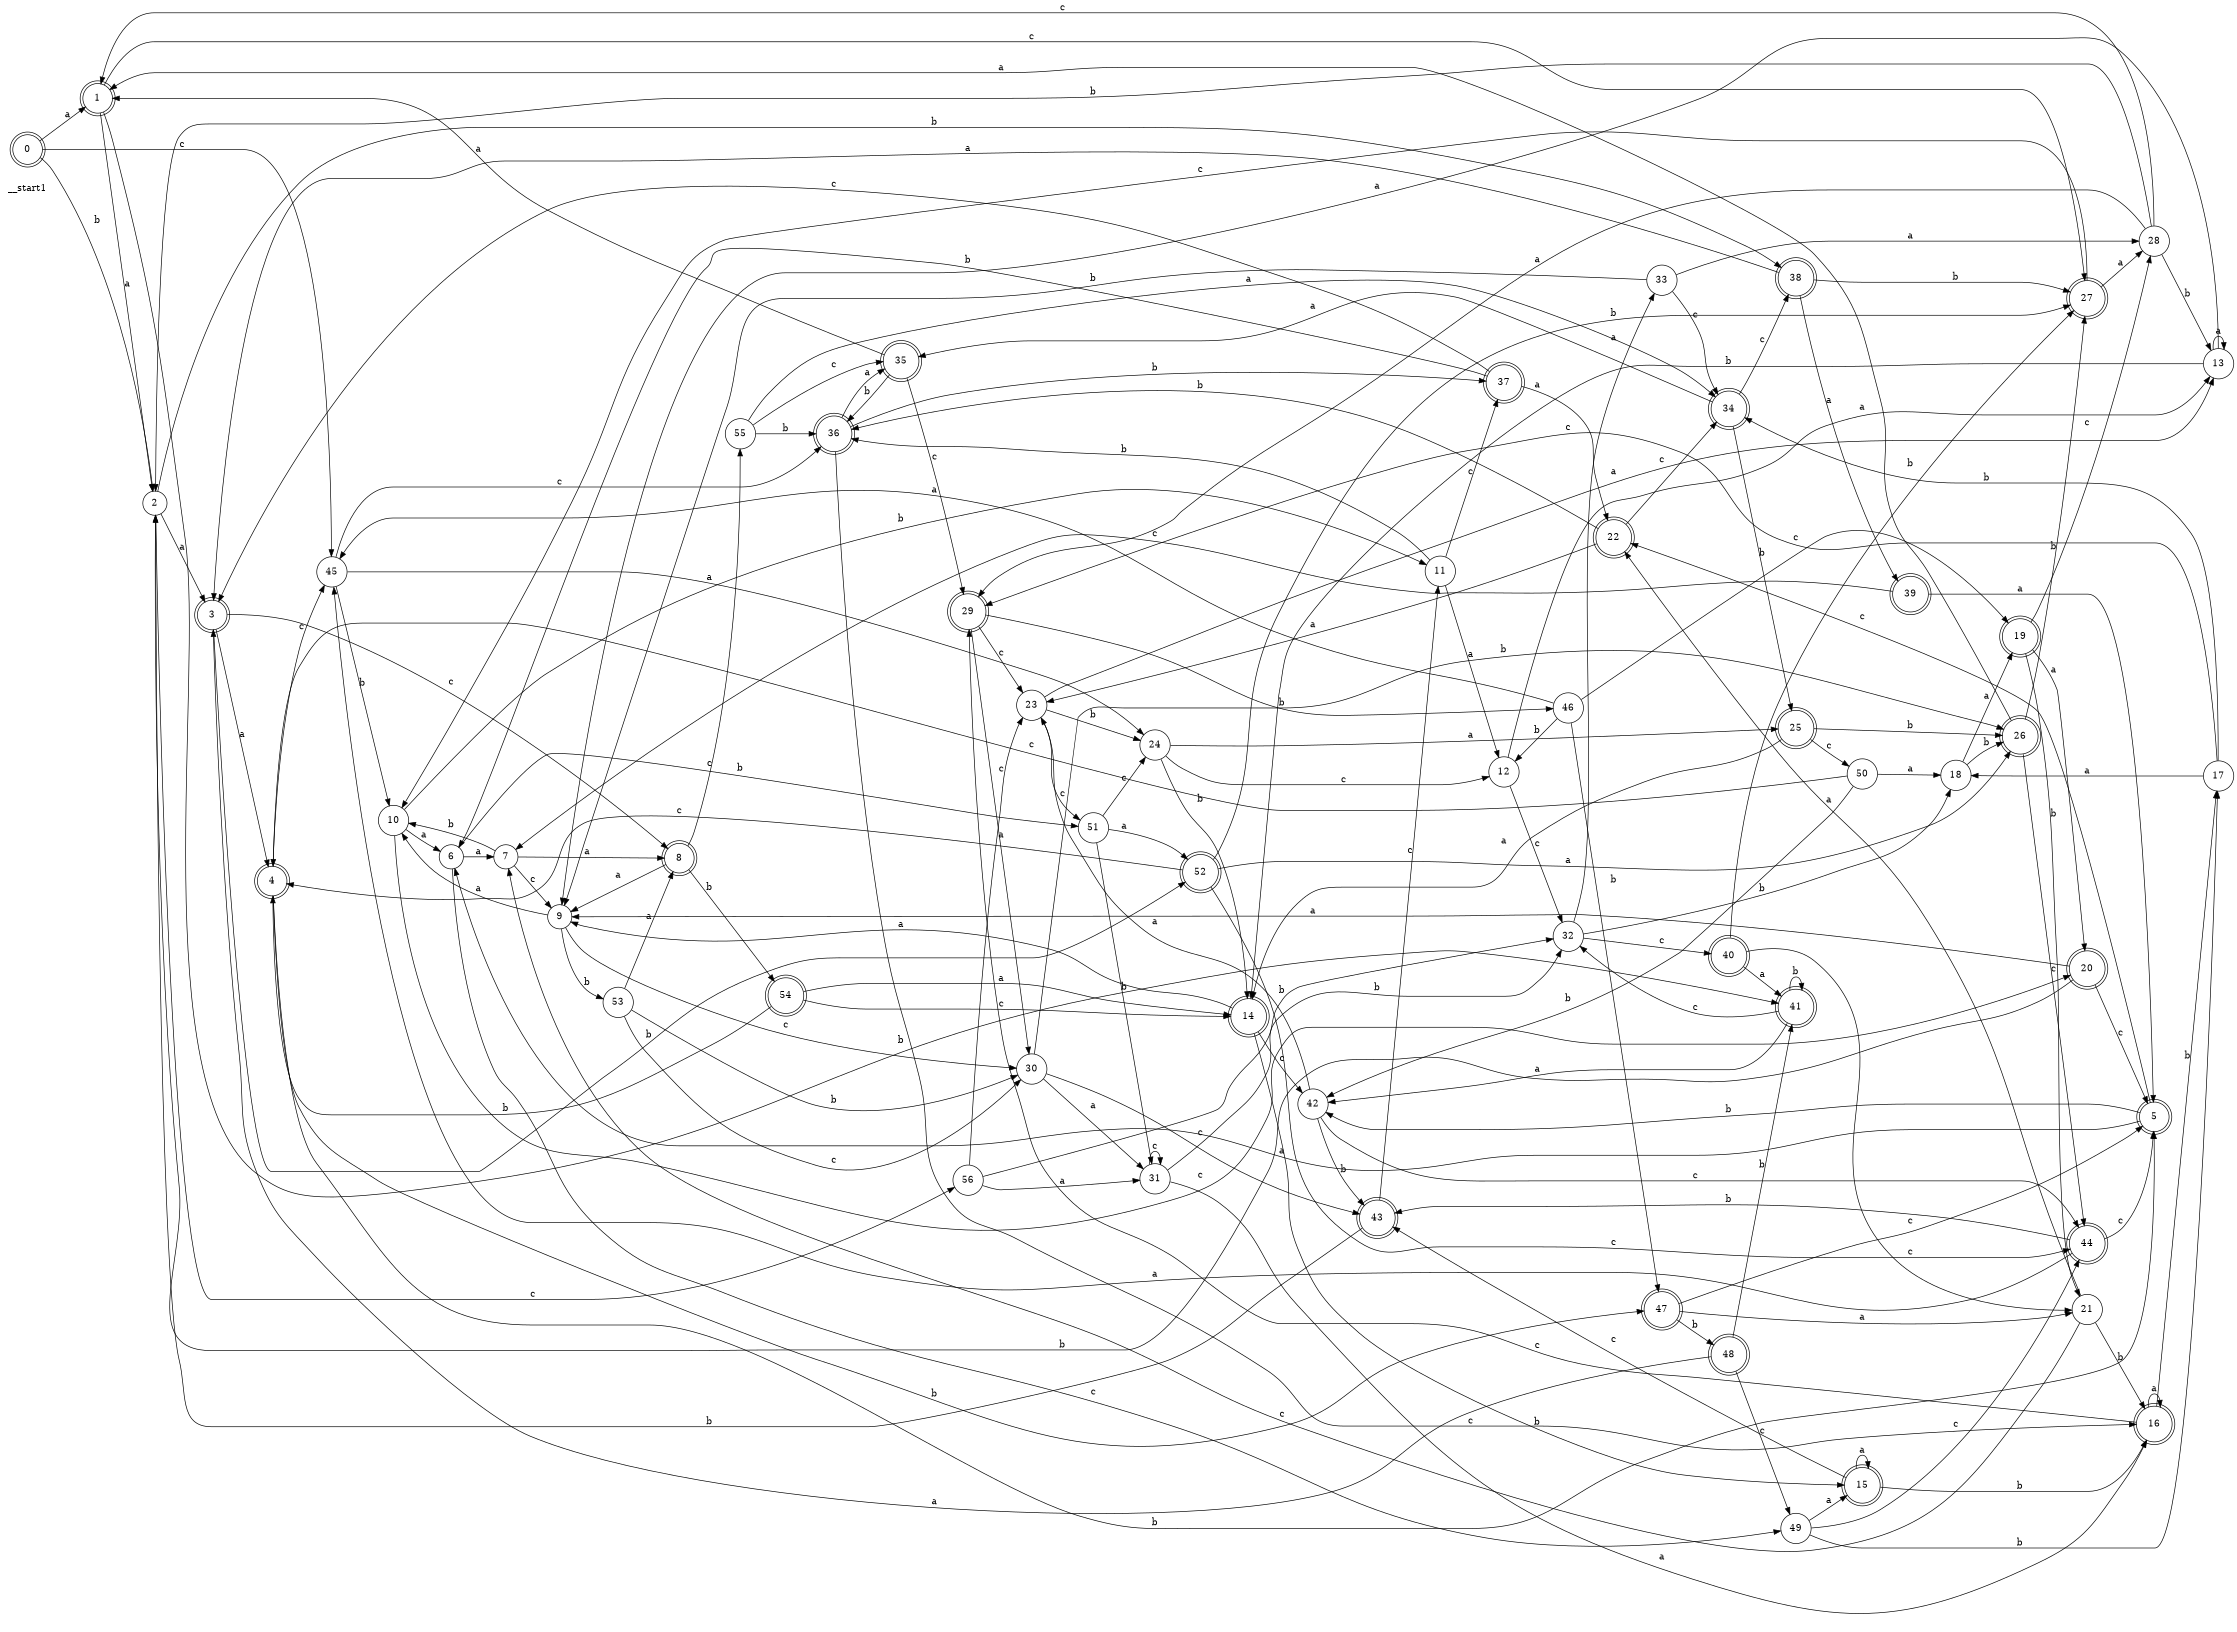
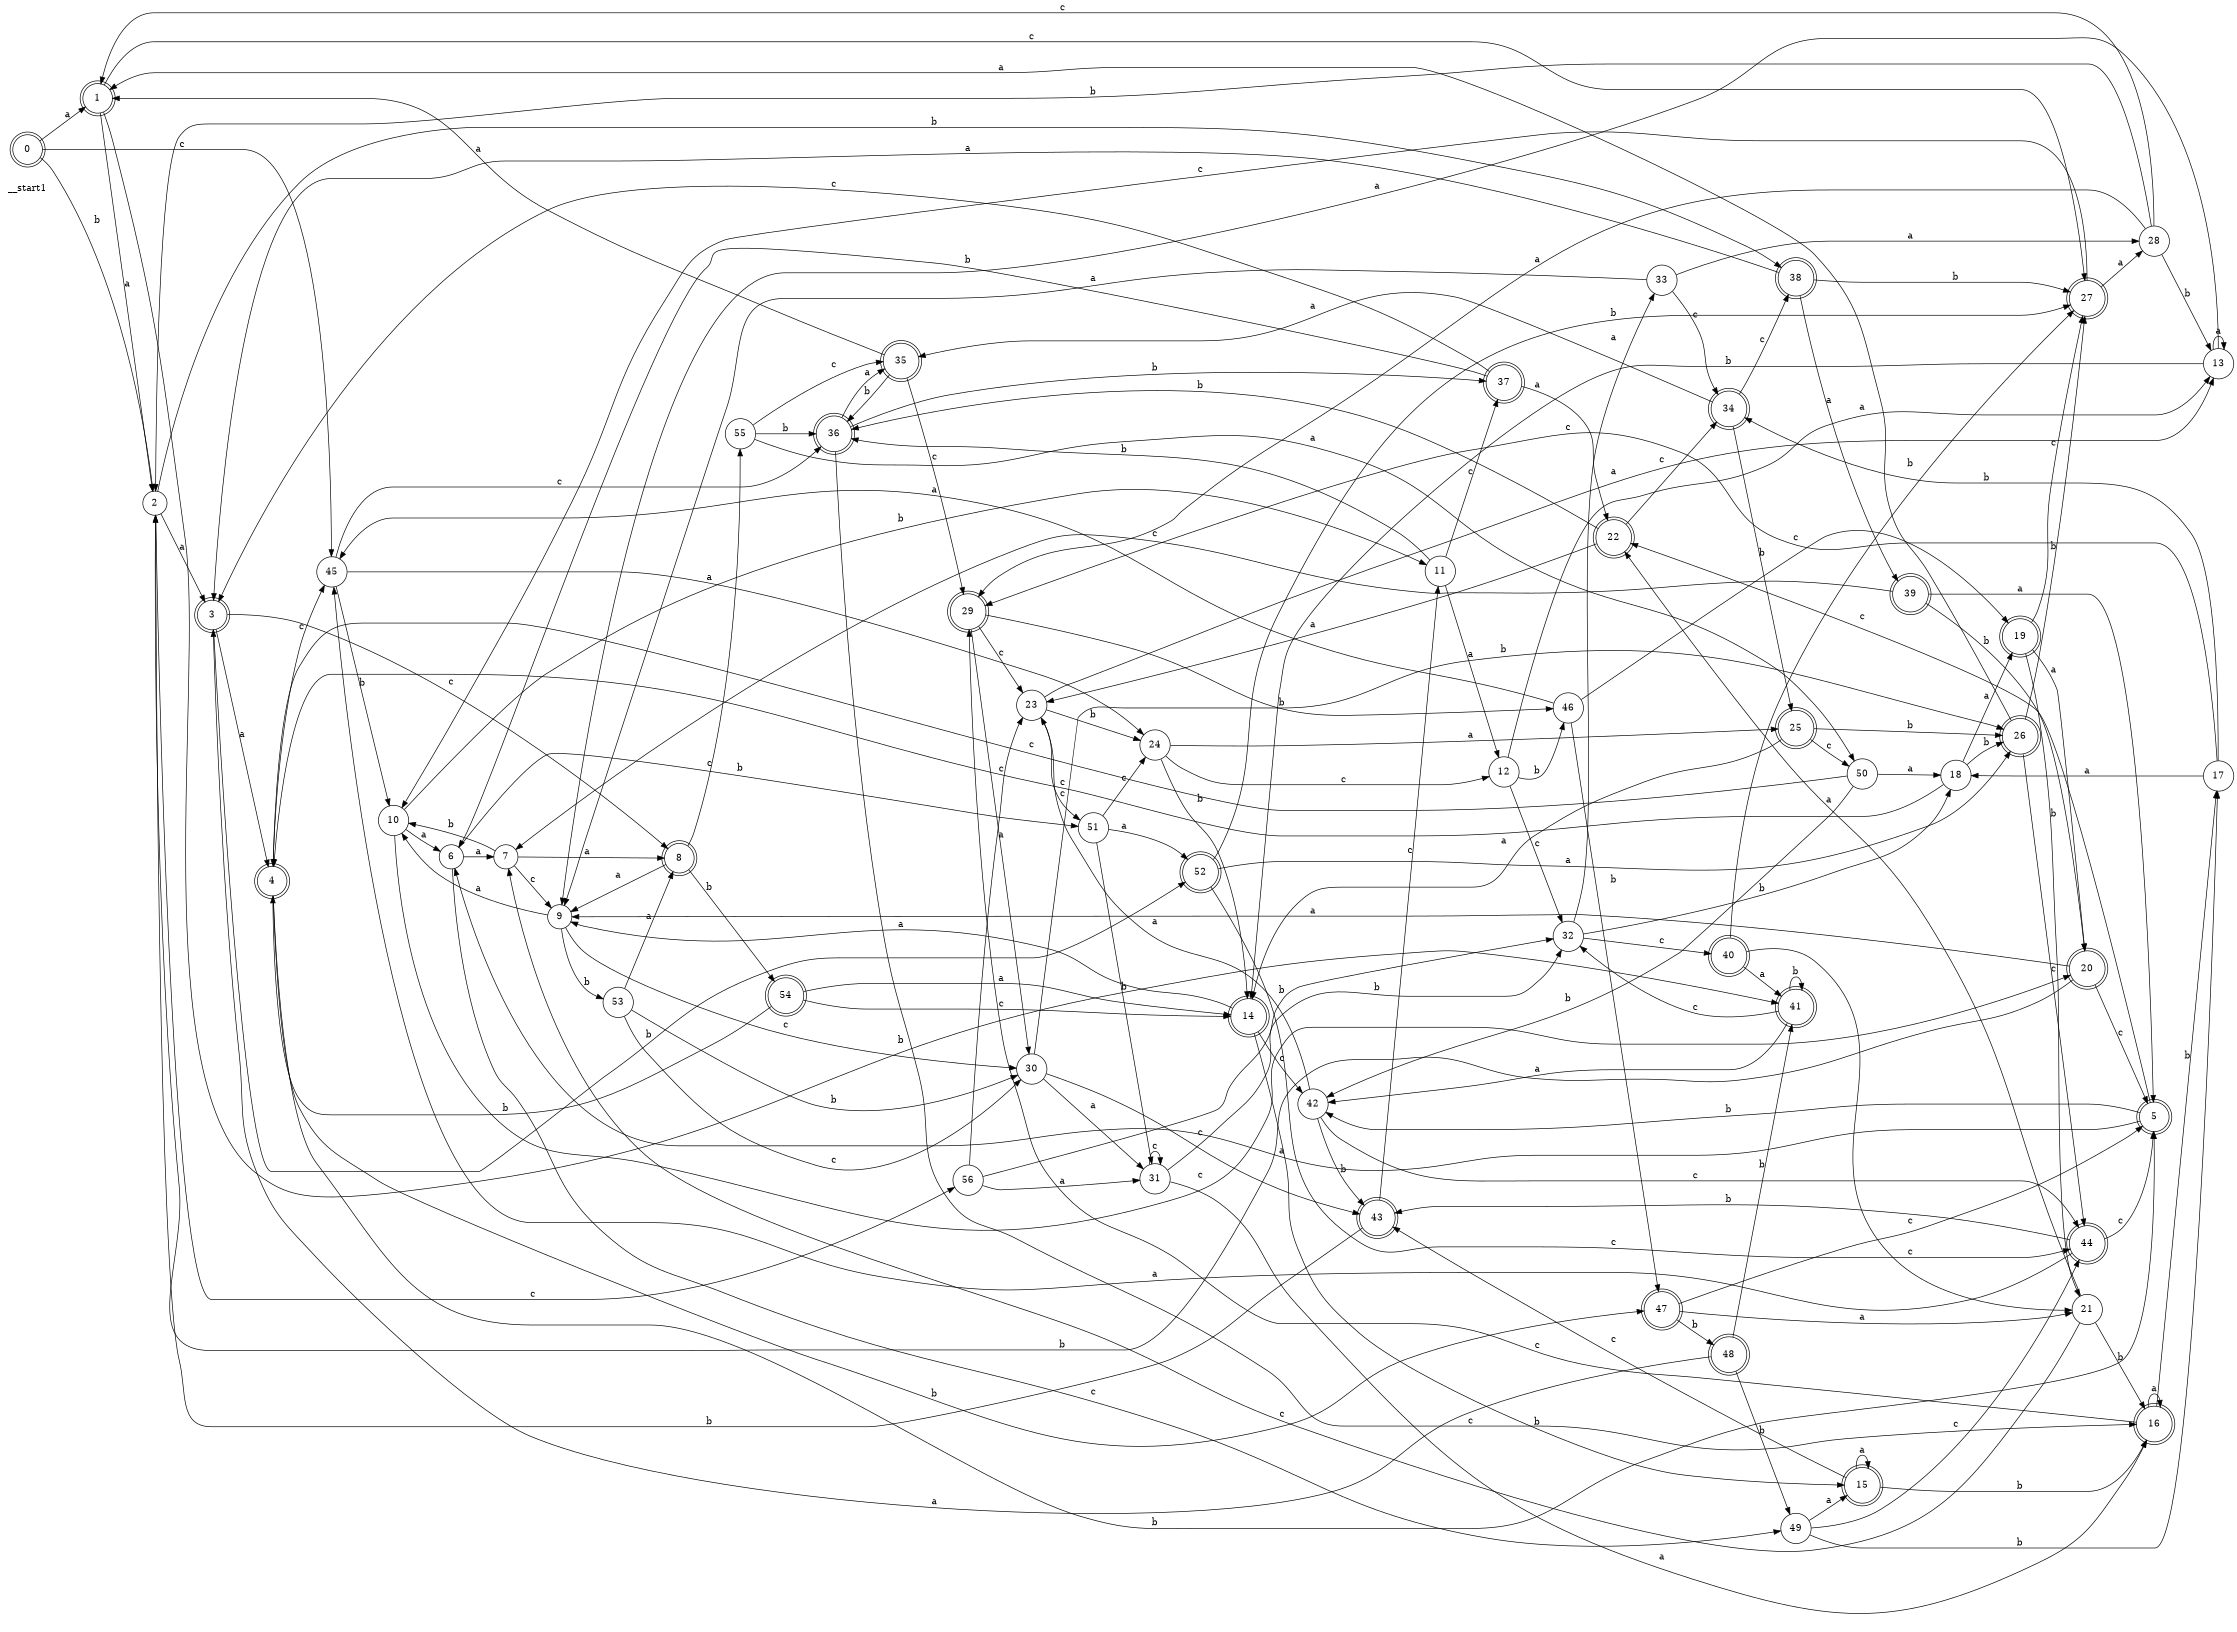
(1093, 279) -> (1093, 279)
(1224, 288) -> (1346, 456)
(2100, 446) -> (2053, 473)
(1541, 735) -> (1549, 765)
none -> (2057, 769)
(719, 819) -> (1038, 783)
(1762, 1431) -> (1762, 1431)
